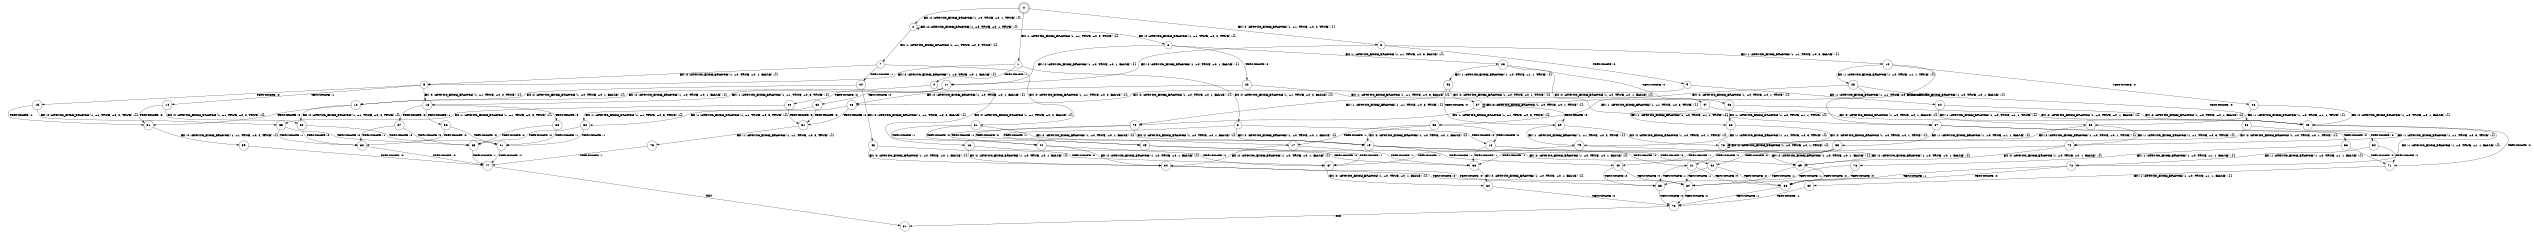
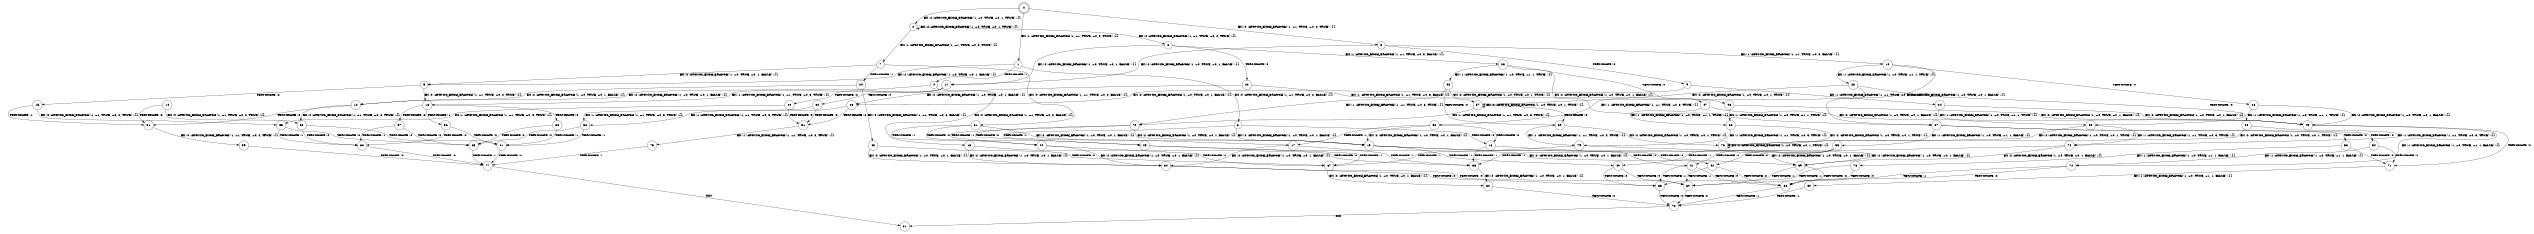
(297, 95) -> none
